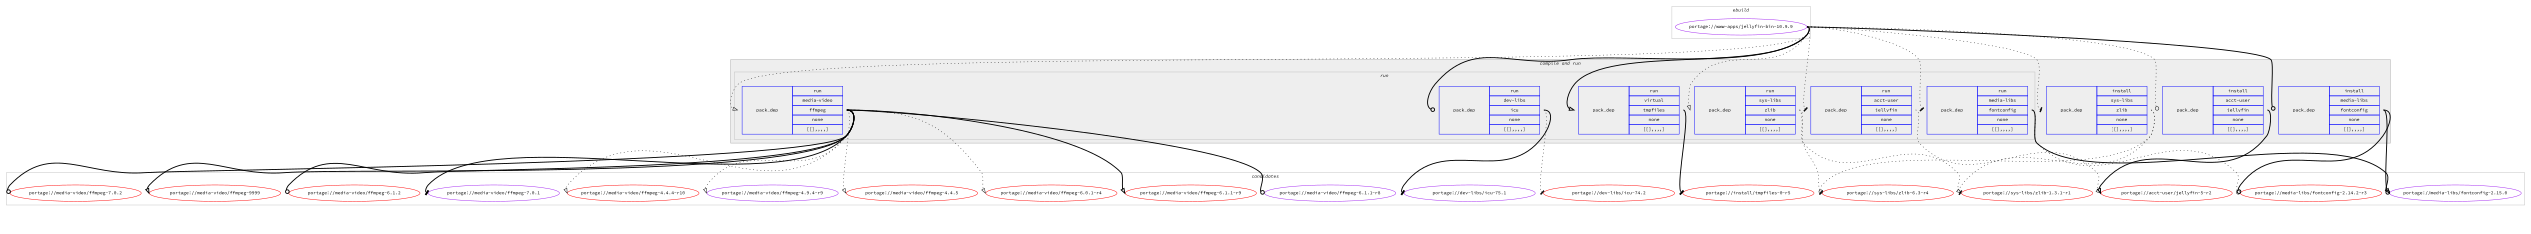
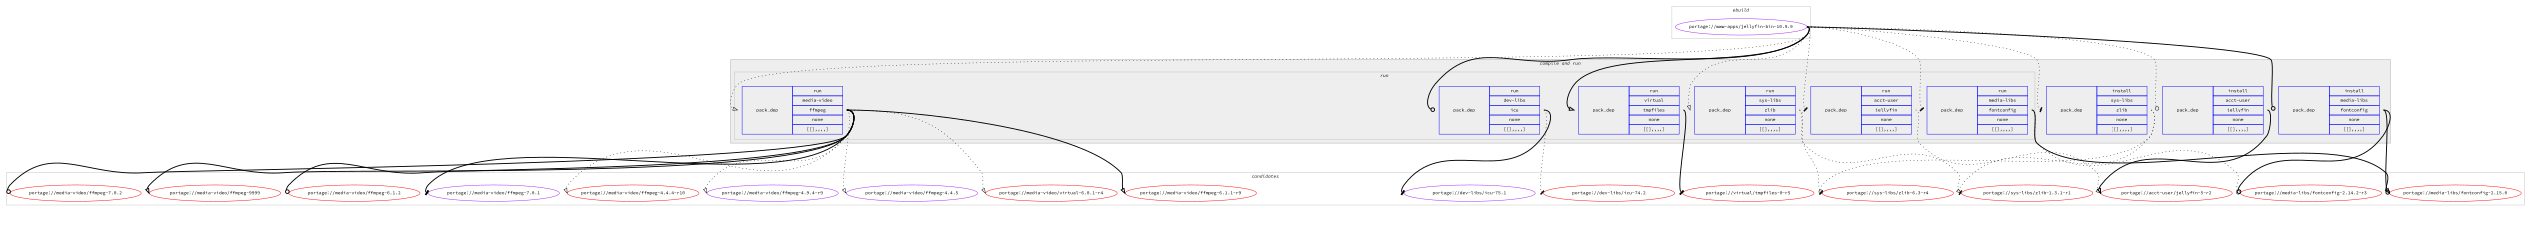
(912, 193) -> (912, 193)
(1051, 193) -> (1051, 193)
(1330, 193) -> none
(1748, 193) -> (1748, 193)
(2455, 193) -> (2455, 193)
